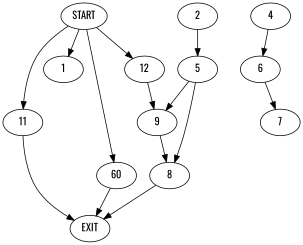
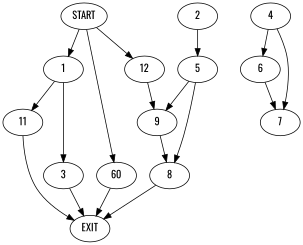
(36, 58) -> (45, 93)
none -> (288, 65)
none -> (63, 176)
